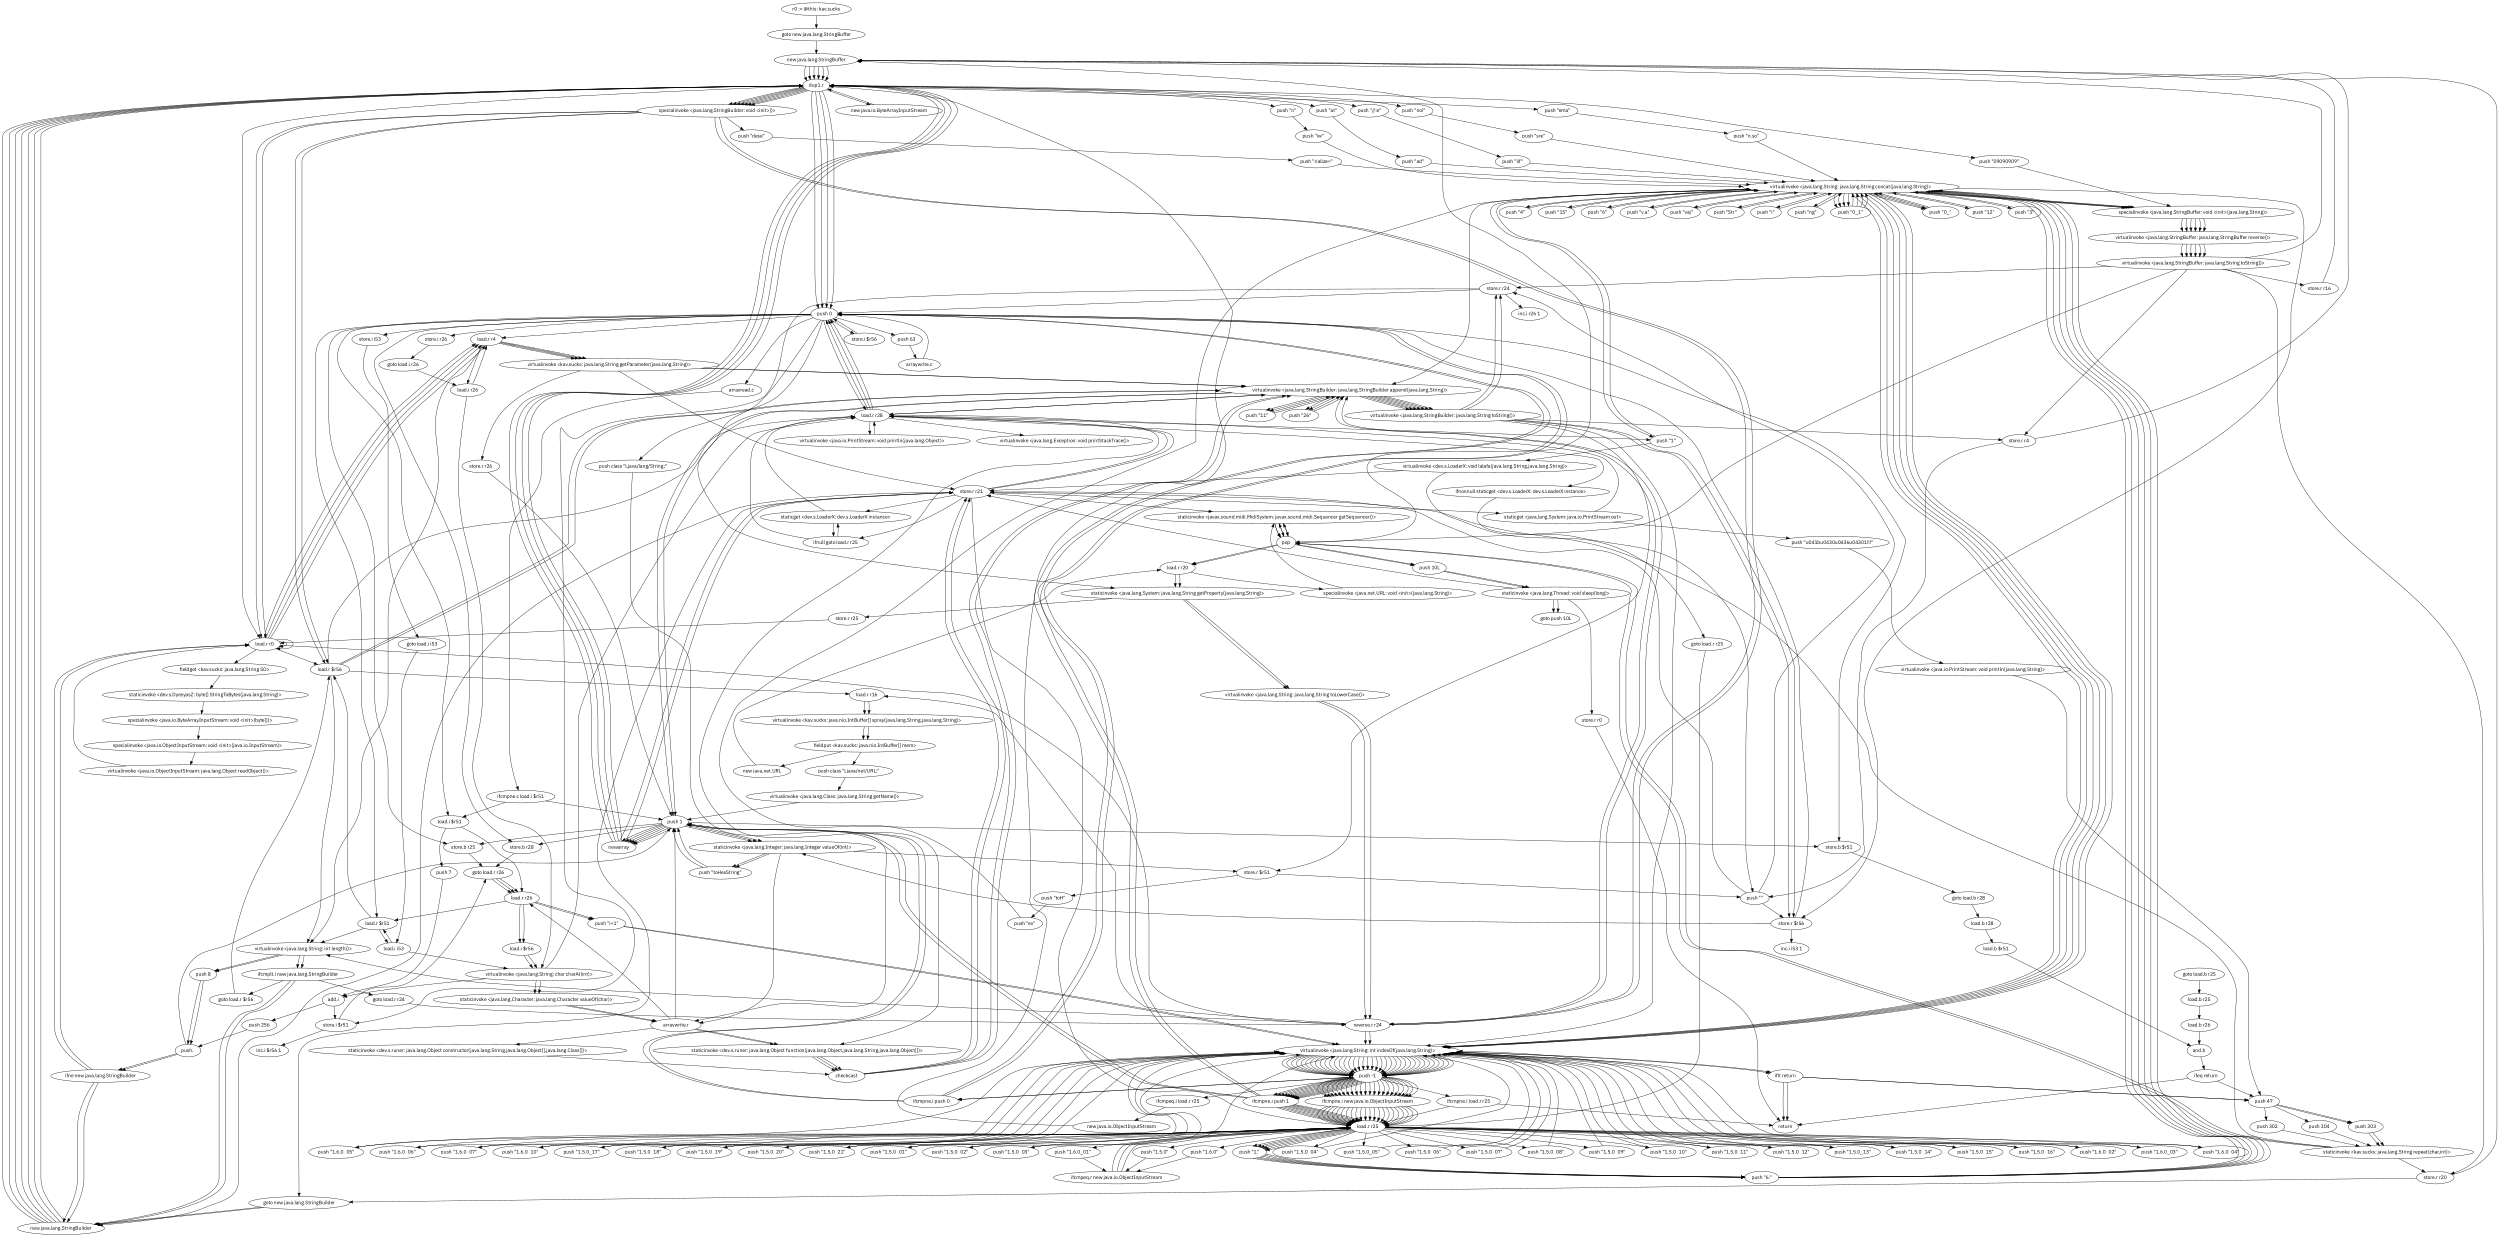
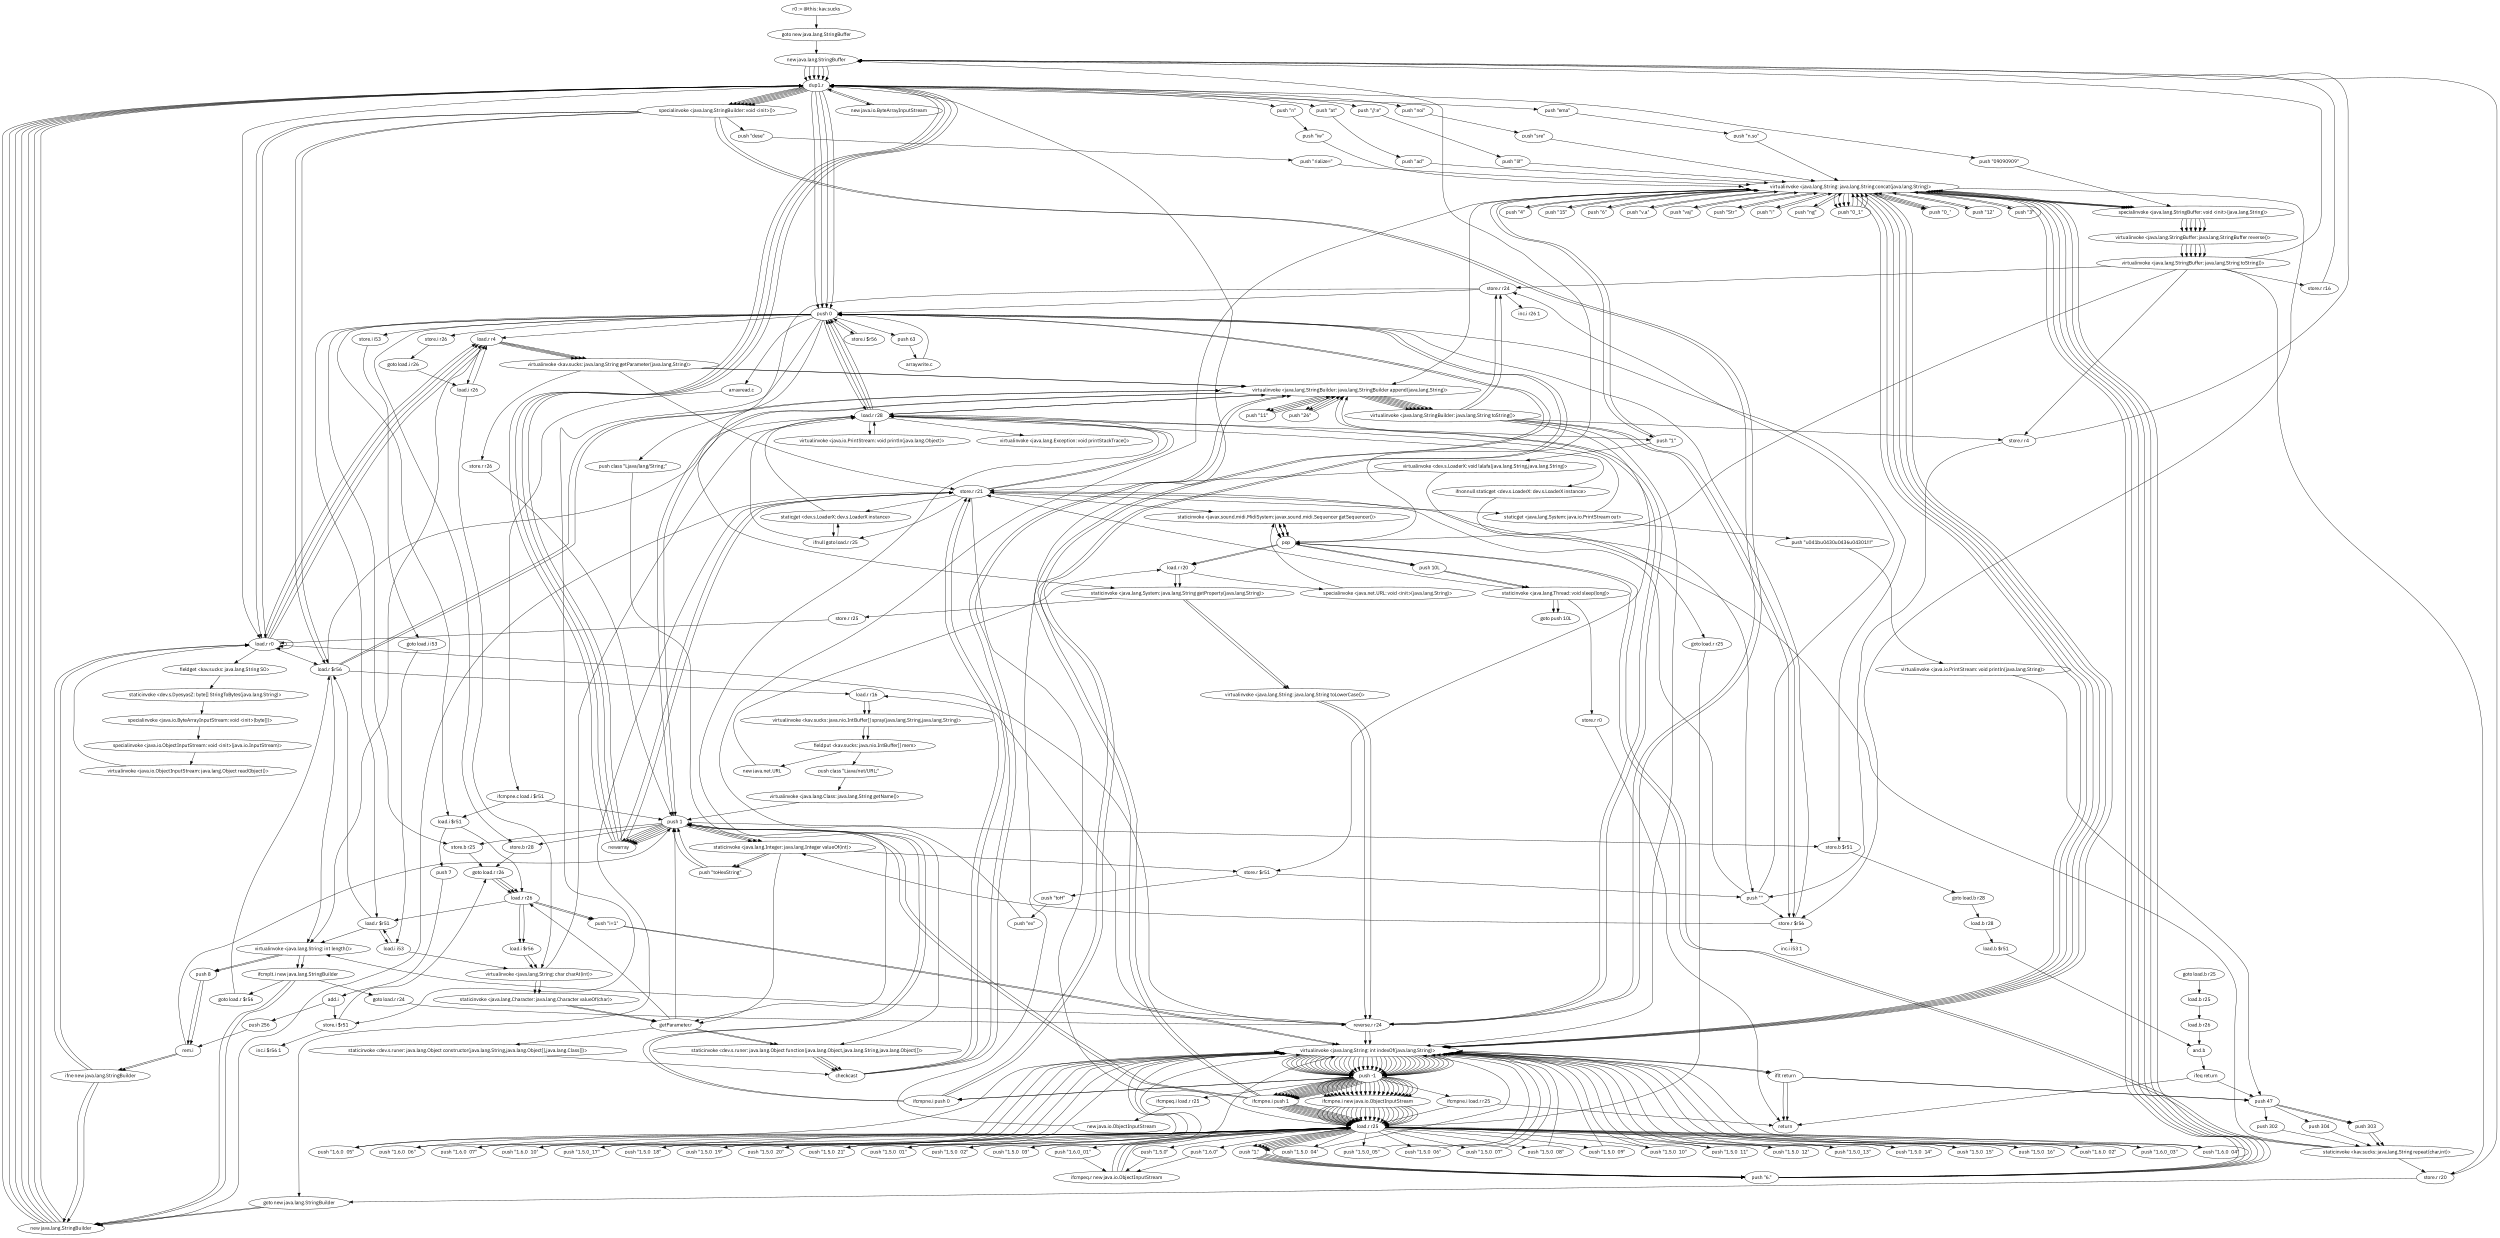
(416, 986) -> none
(676, 1025) -> (676, 1025)
(188, 1051) -> (188, 1051)
